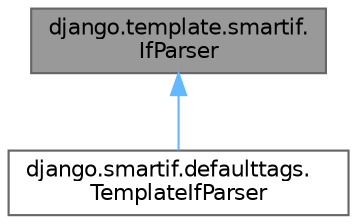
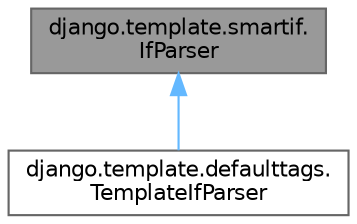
(179, 183) -> (179, 183)
